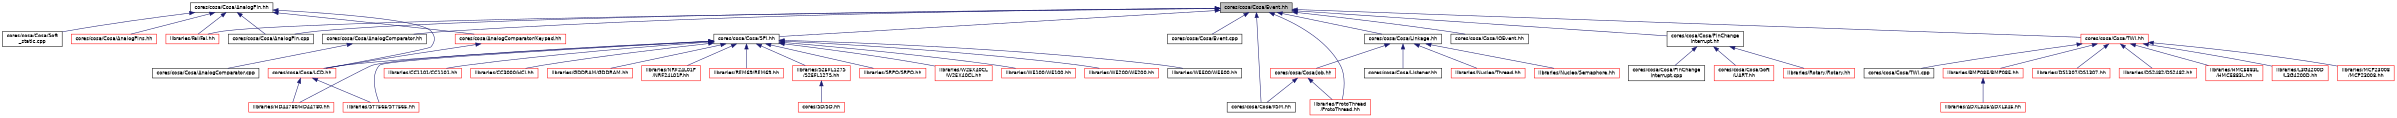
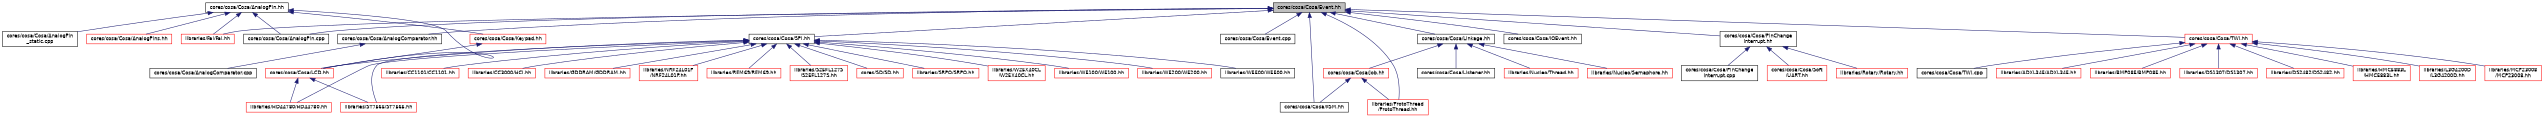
(32, 39) -> (40, 39)
(510, 39) -> (508, 39)
(1983, 93) -> (2126, 57)
(821, 94) -> (833, 57)
